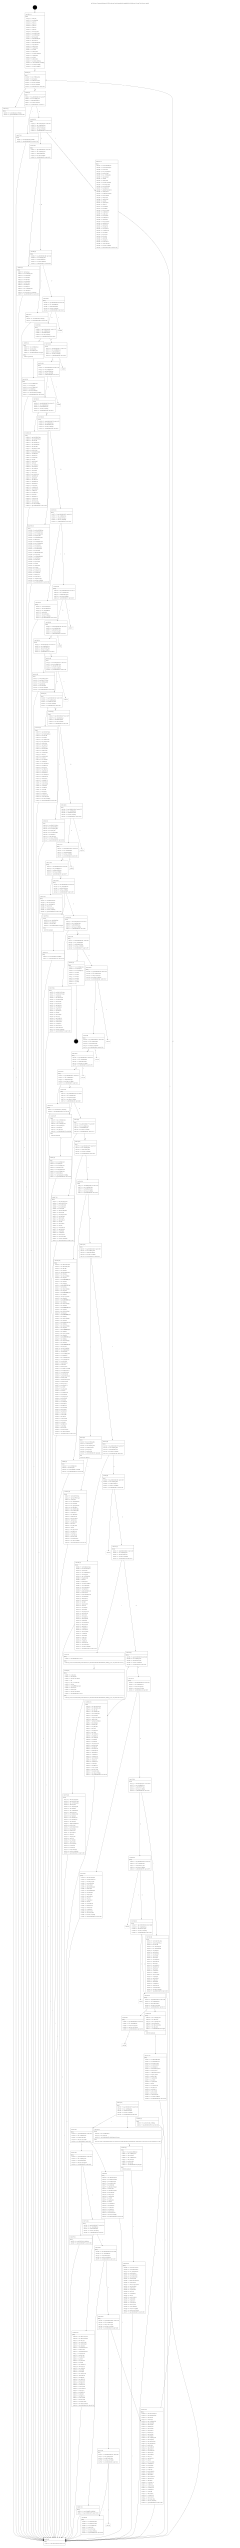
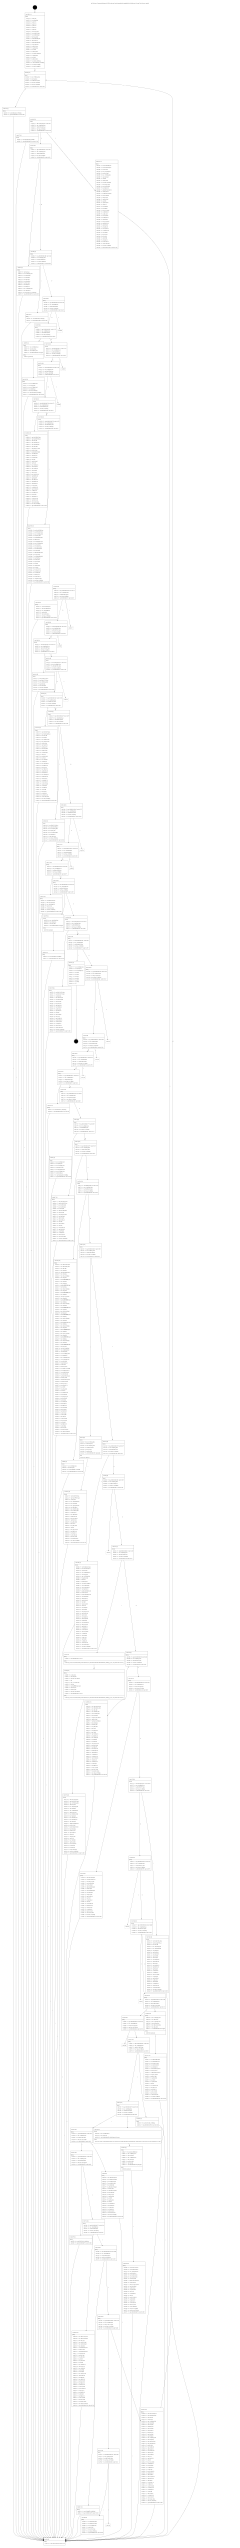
(35, 99) -> none
(62, 516) -> none
(61, 1126) -> none
none -> (139, 2045)
